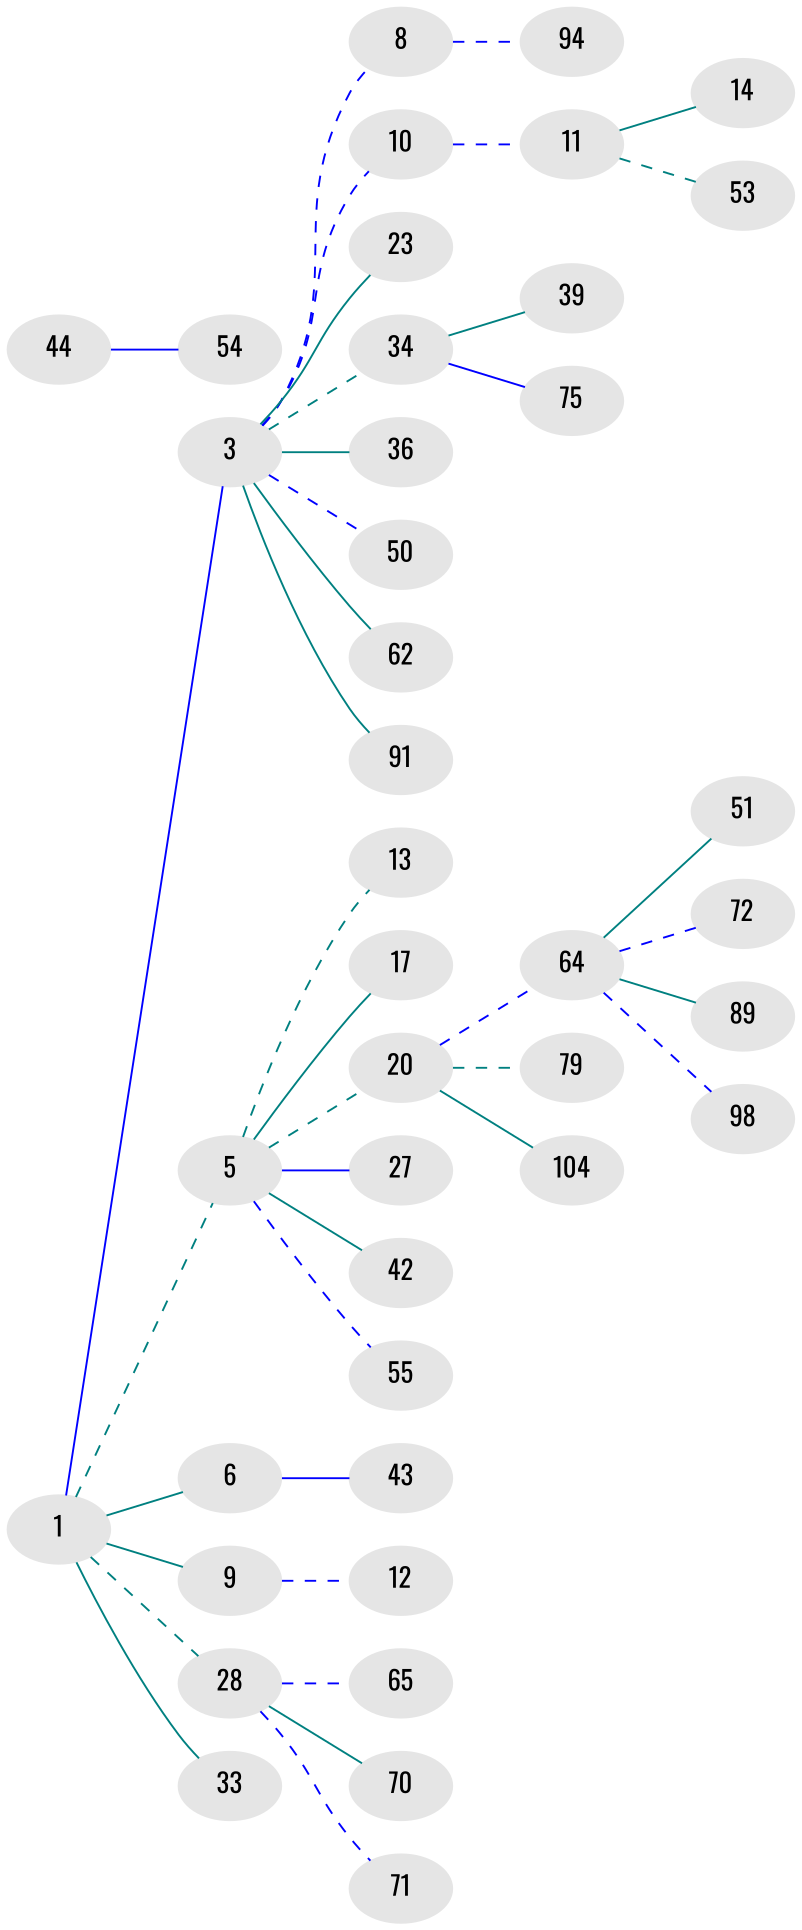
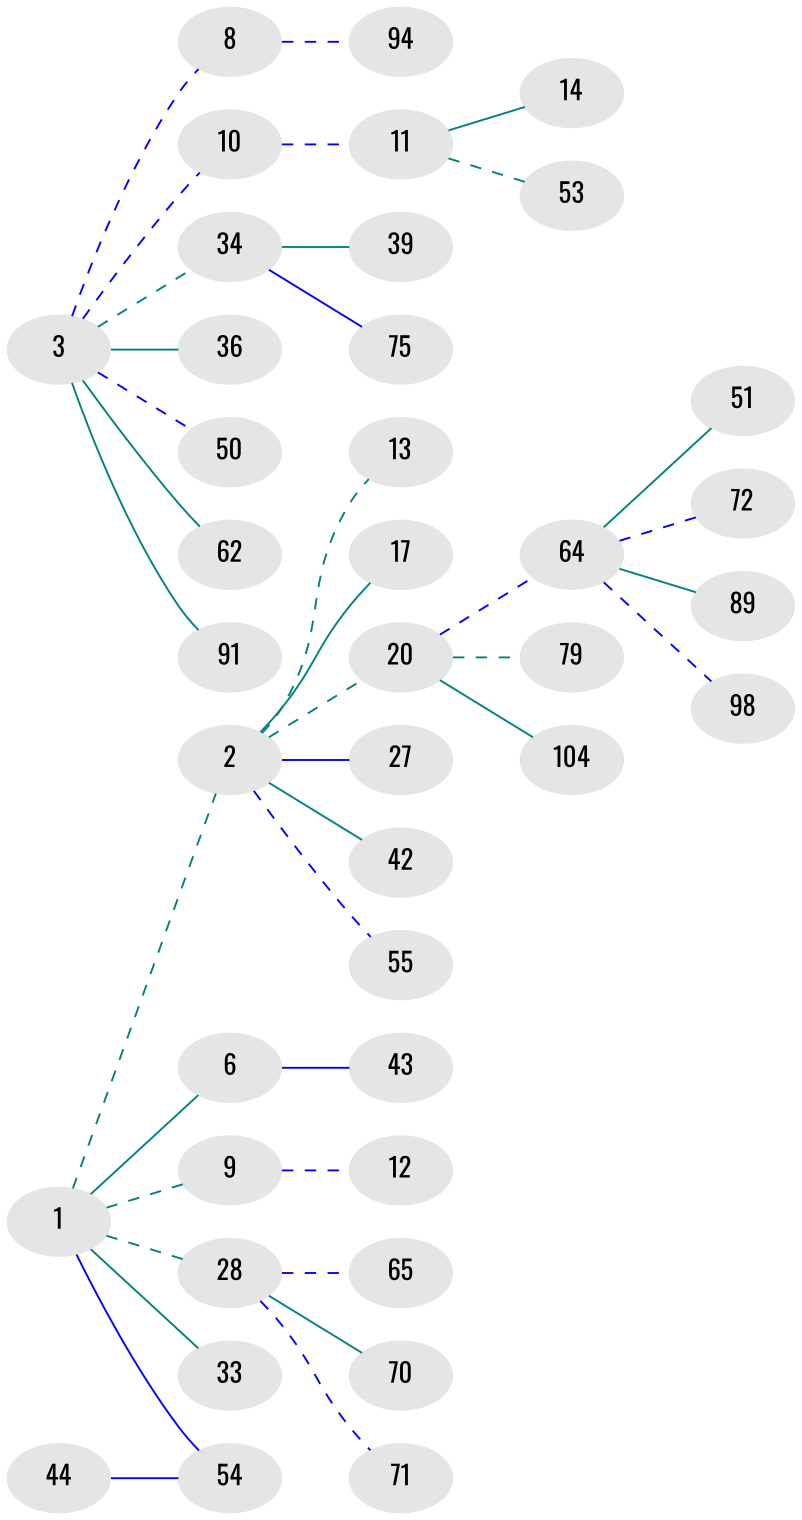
(401, 247) -> none
(144, 991) -> (132, 1356)
(230, 1170) -> (230, 760)
(145, 1555) -> (145, 1196)
